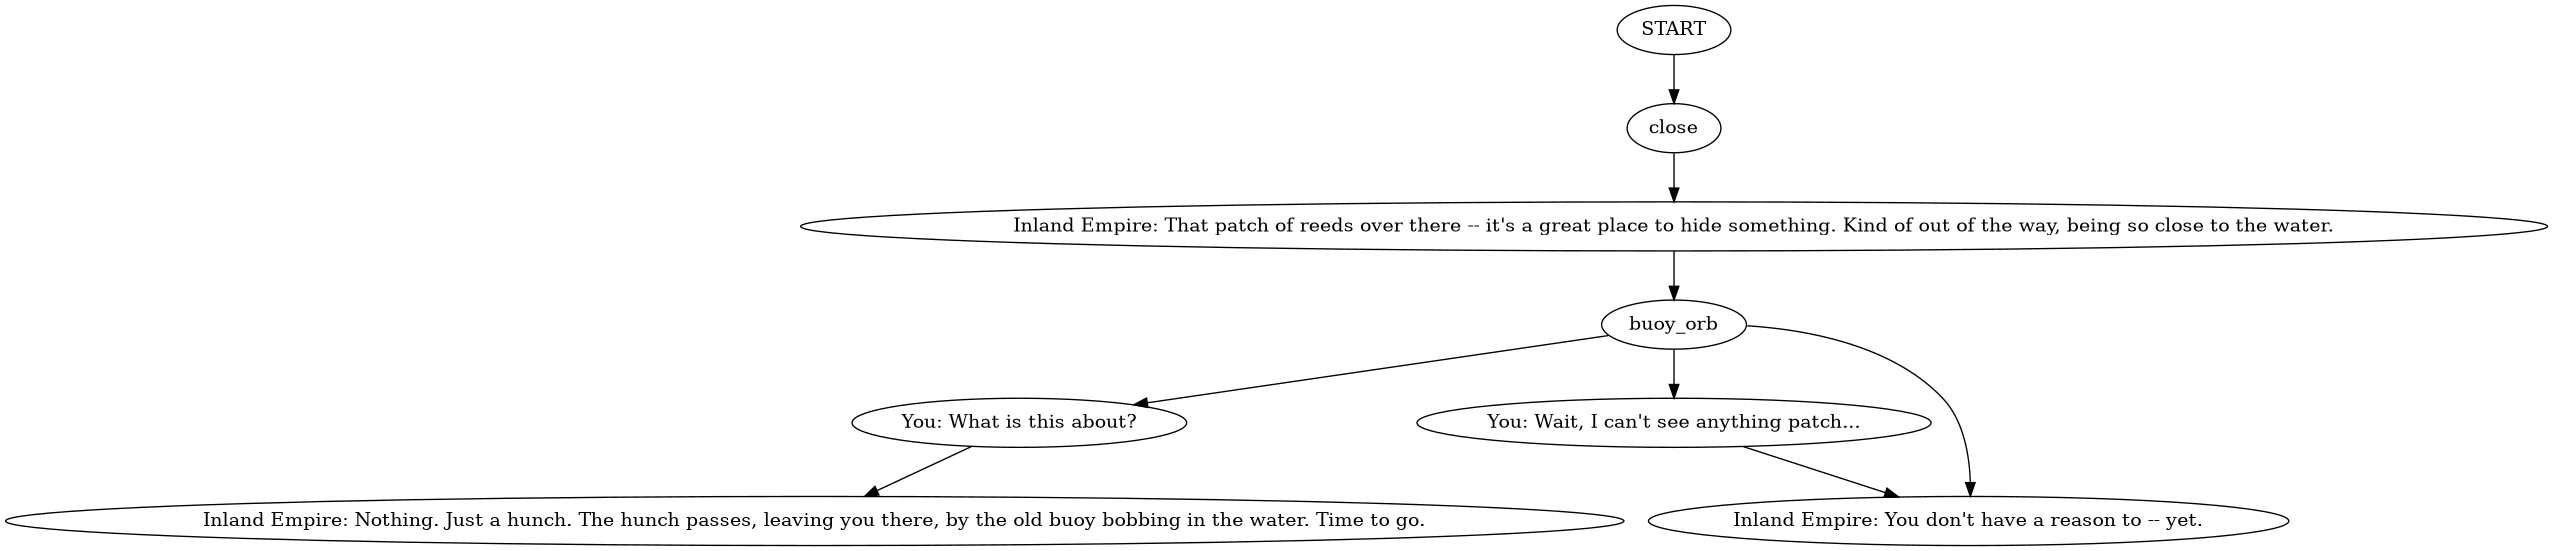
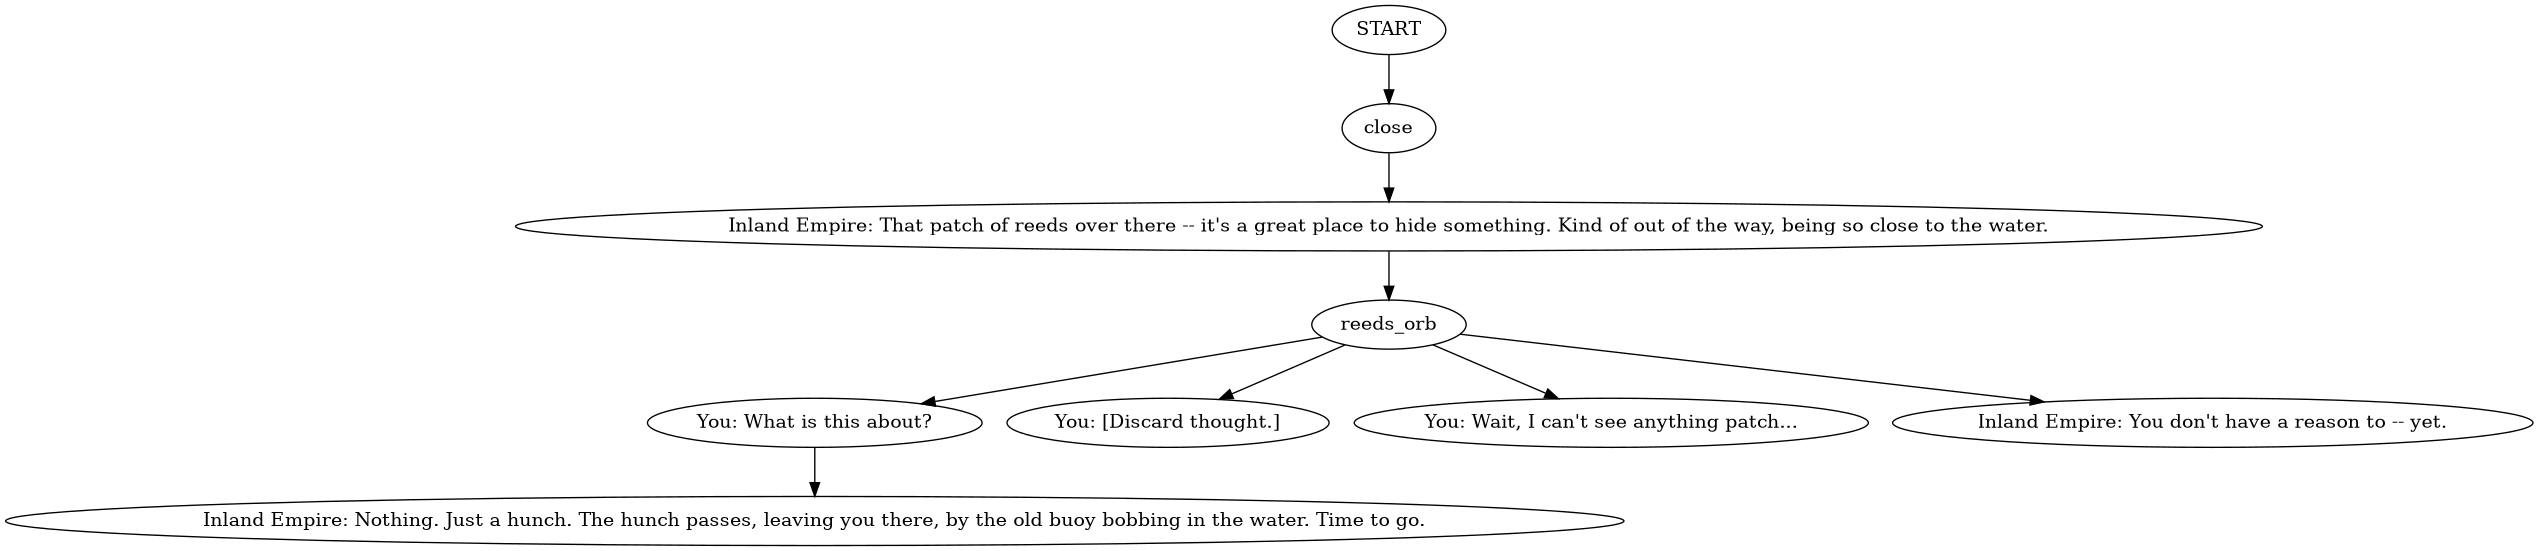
(1674, 325) -> (1389, 325)
none -> (1168, 423)
(1814, 470) -> none
